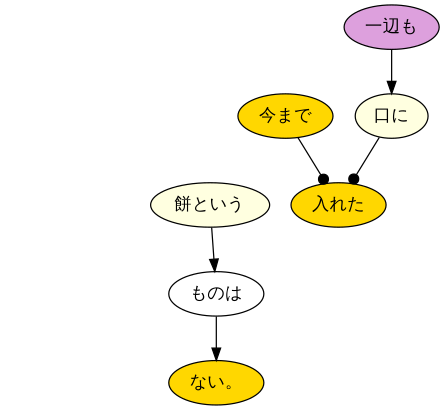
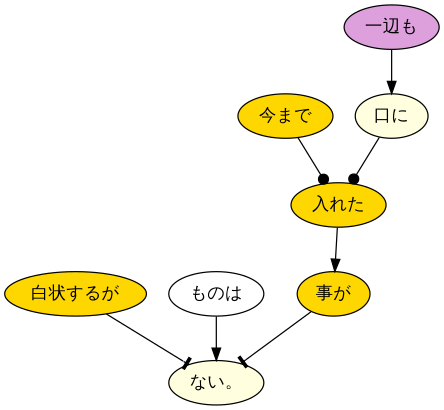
(210, 205) -> none
none -> (76, 294)
none -> (334, 294)
(216, 383) -> (216, 383)
